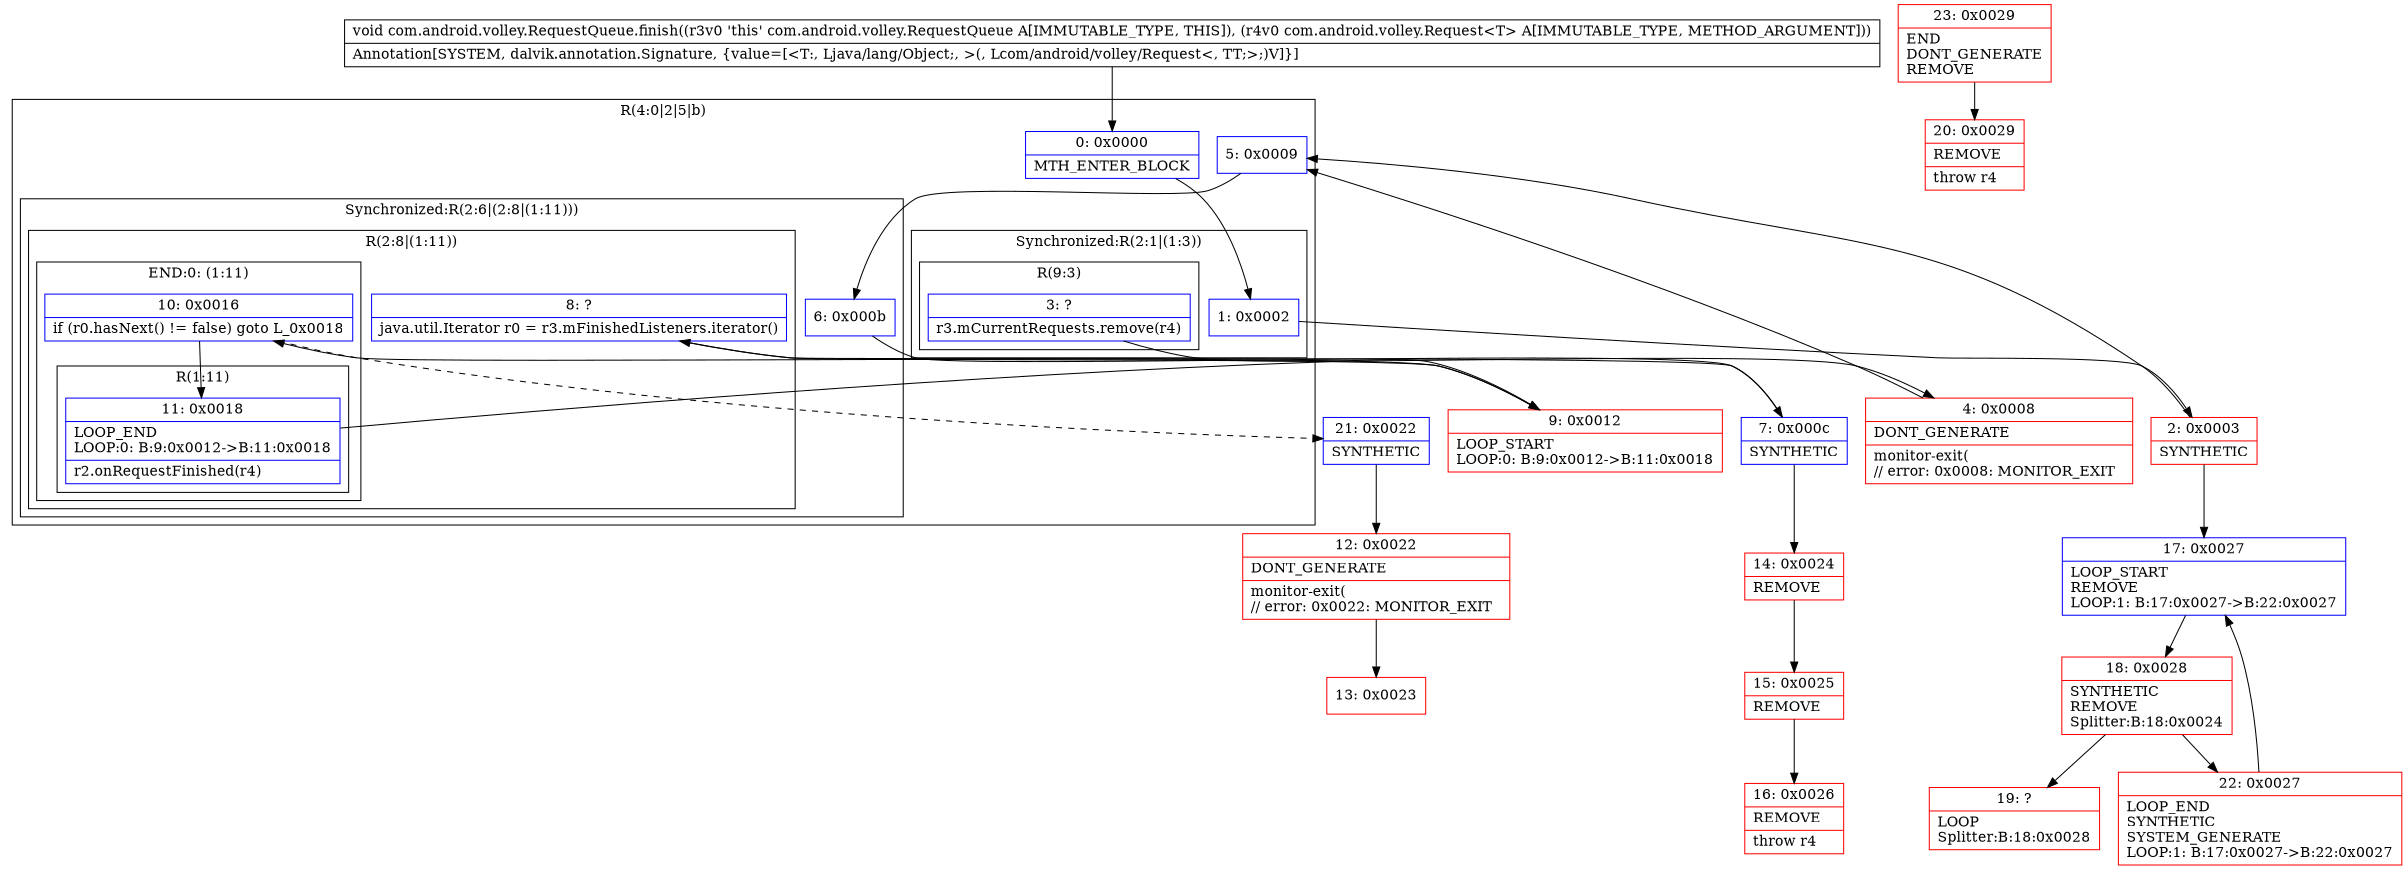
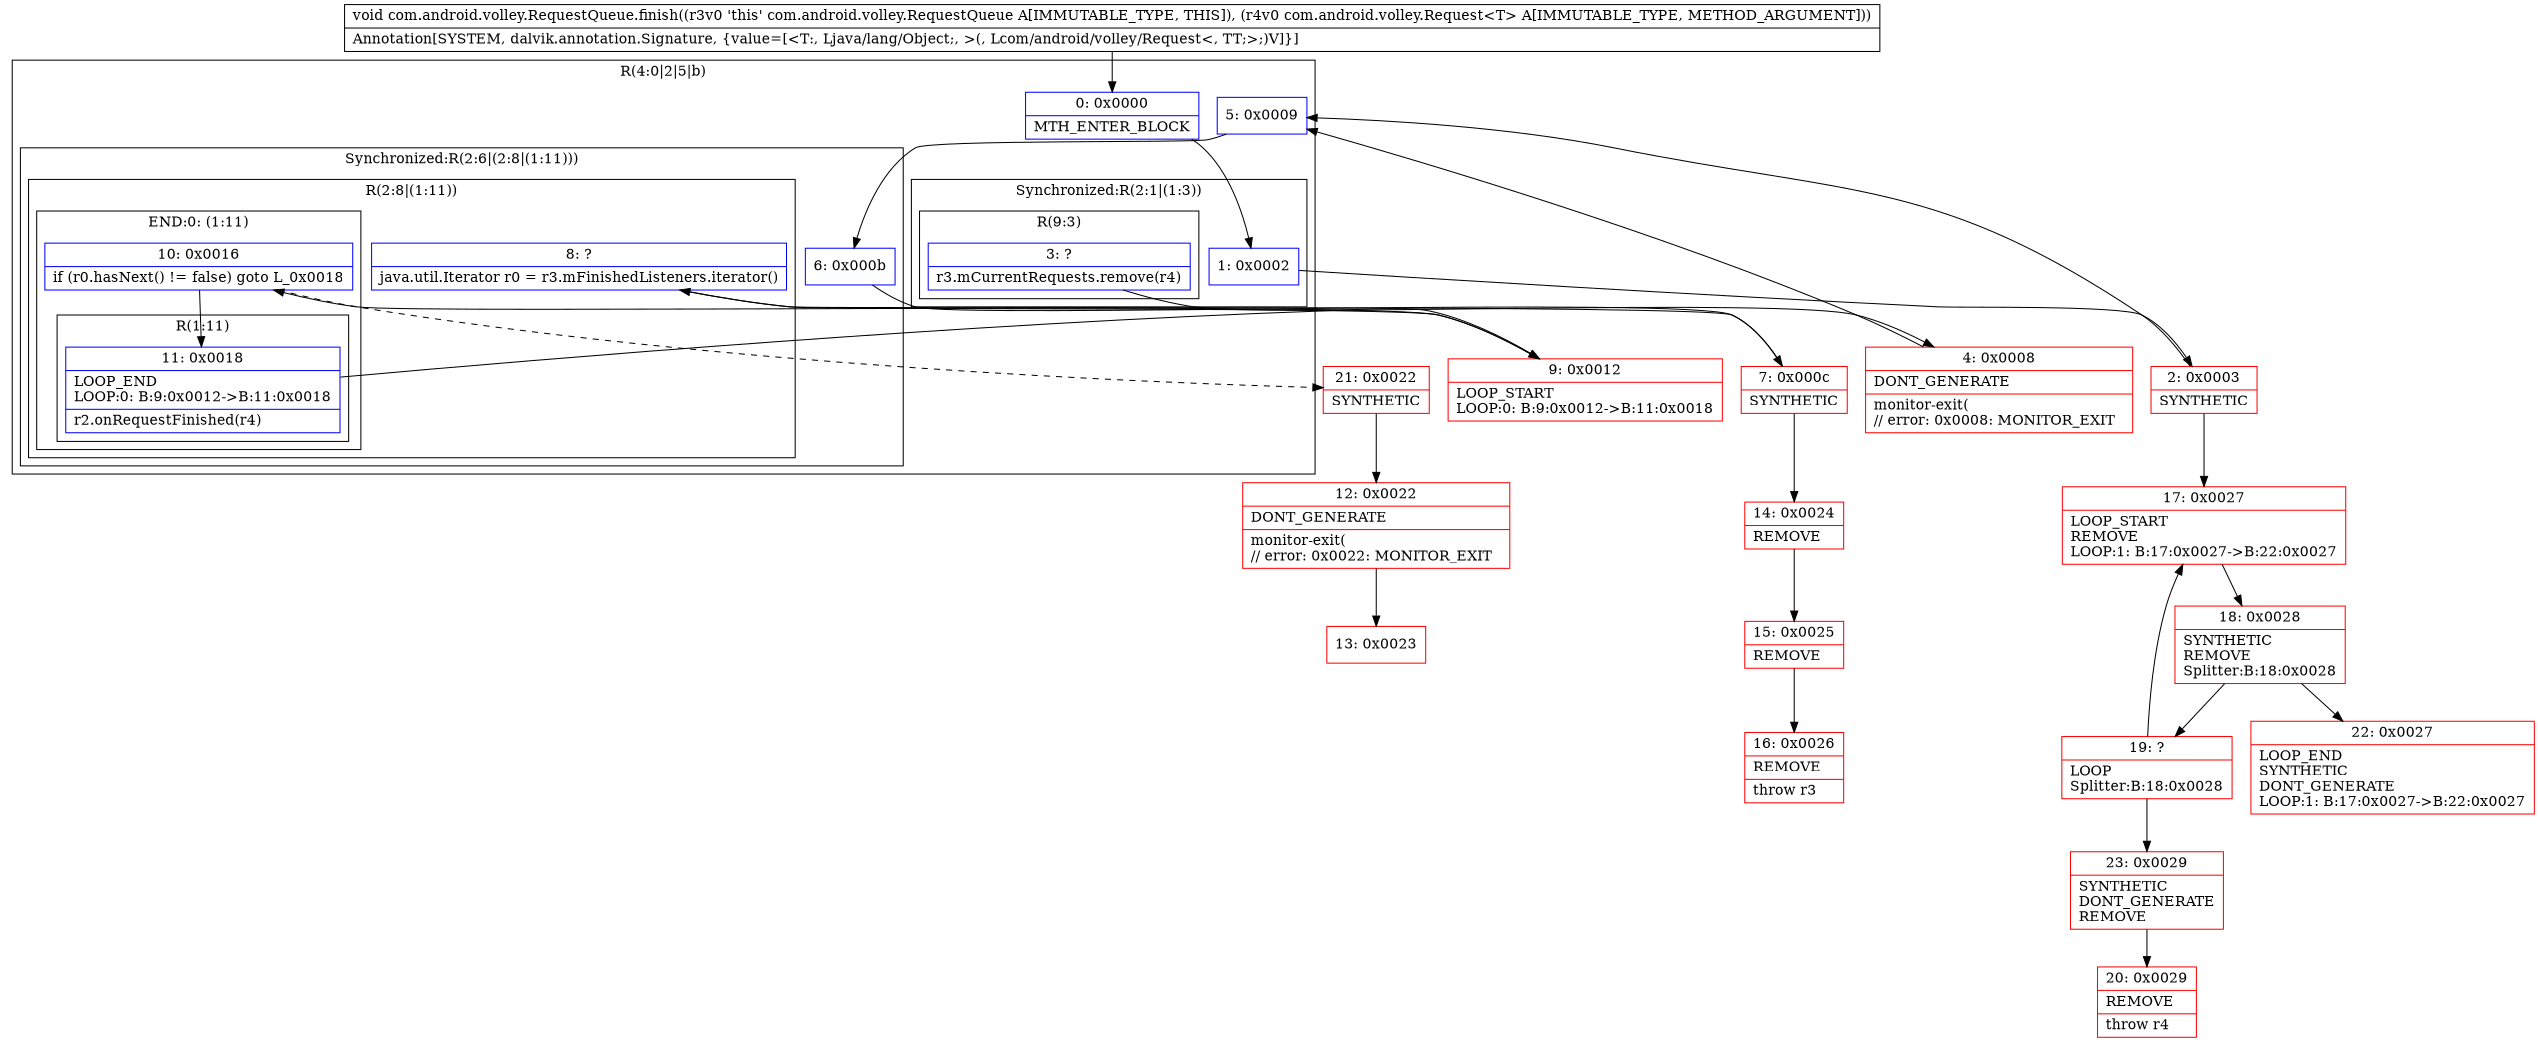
(1924, 39) -> (2124, 886)
(1376, 441) -> (1376, 390)
(1794, 441) -> (1794, 390)
(2204, 576) -> (2204, 526)
(2251, 697) -> (2156, 654)
(2147, 722) -> (2260, 671)
none -> (2147, 820)
(2205, 837) -> (2327, 787)
(1785, 842) -> (1785, 791)
